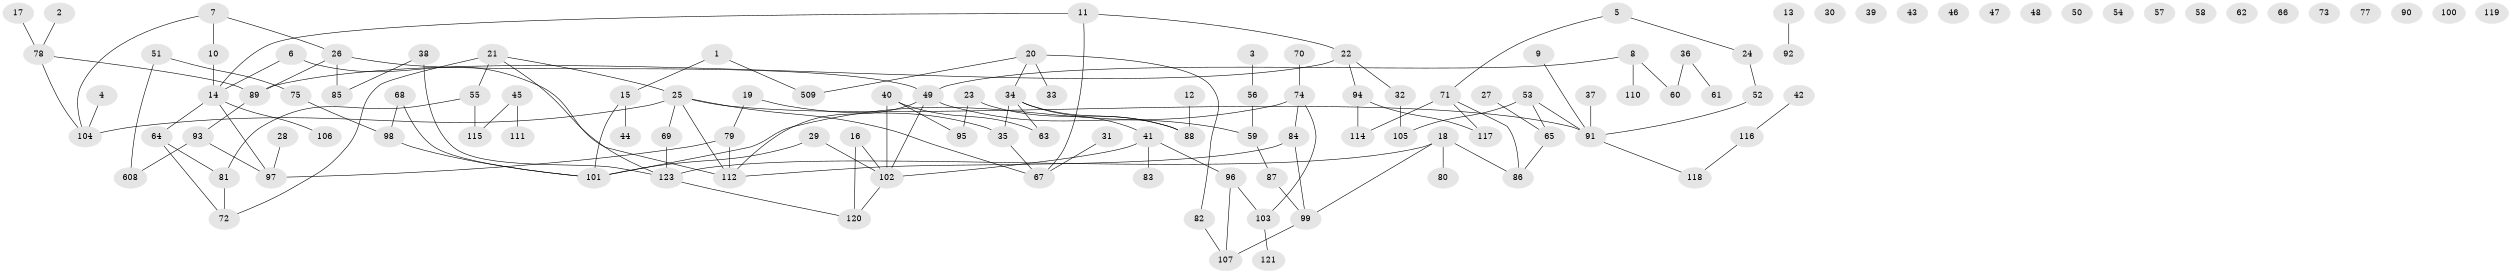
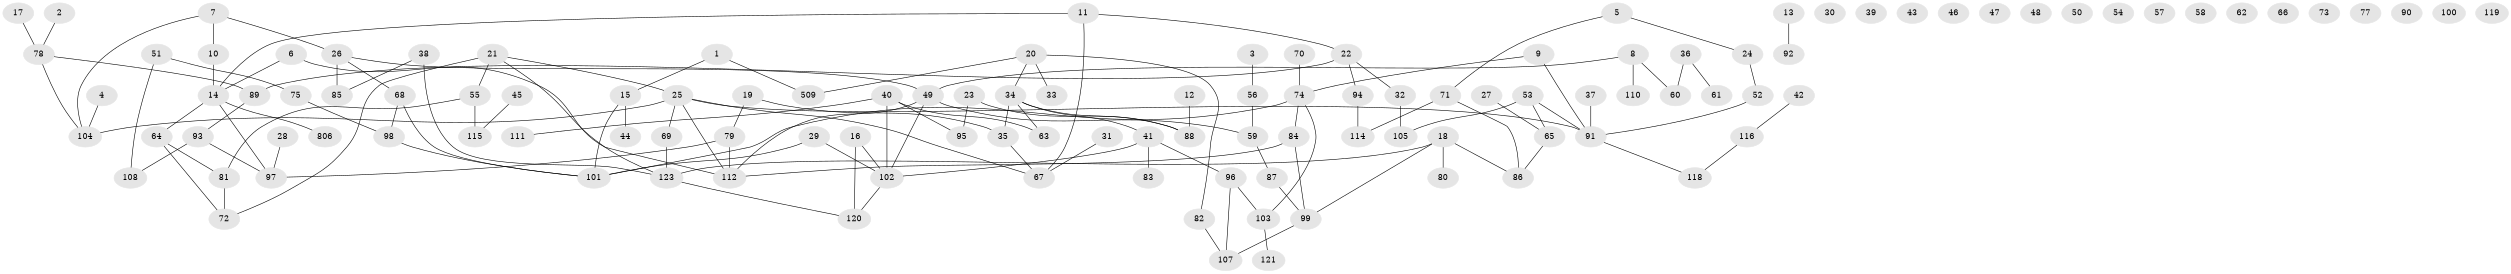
none -> (1413, 72)
(296, 75) -> (370, 76)
(518, 116) -> (703, 118)
(325, 137) -> (325, 137)
(1485, 137) -> none
(130, 178) -> (130, 178)
